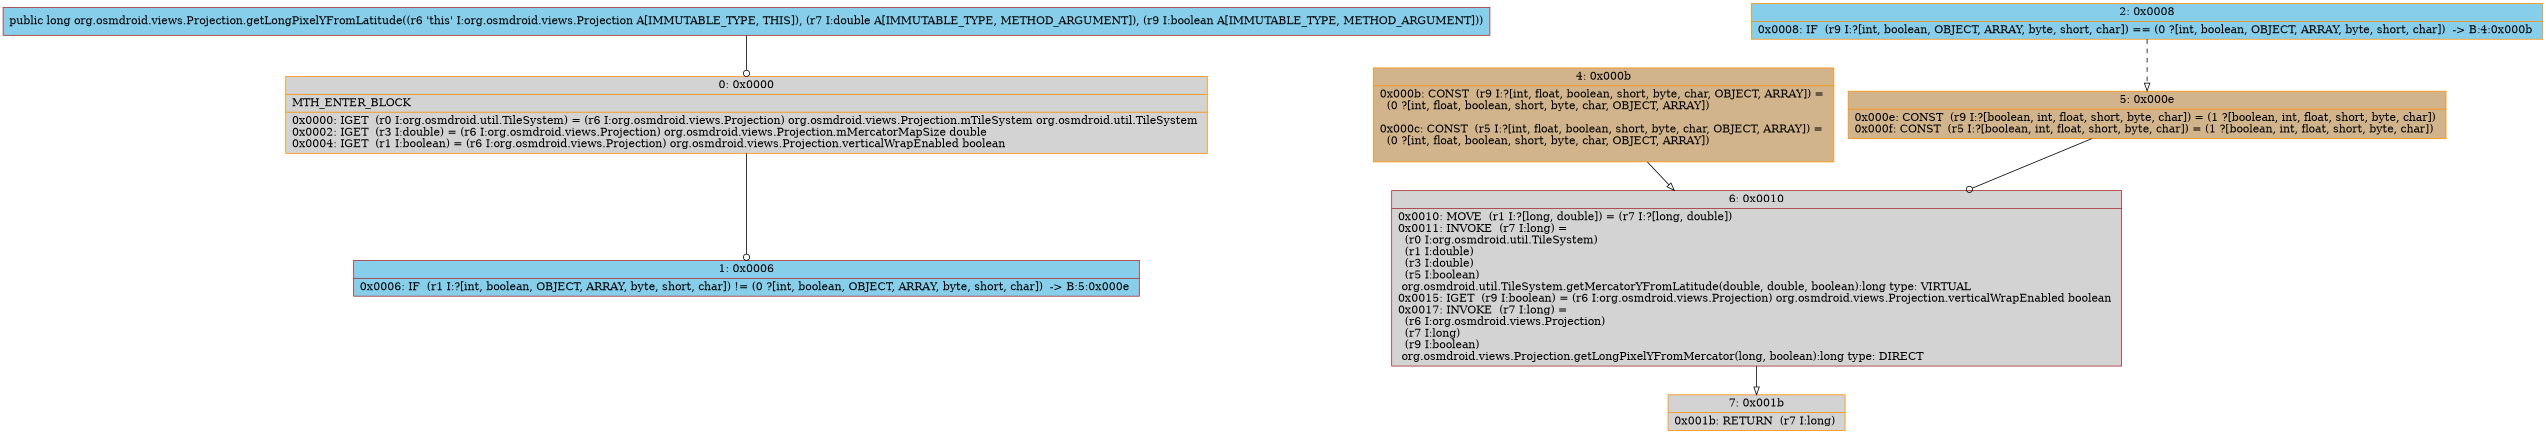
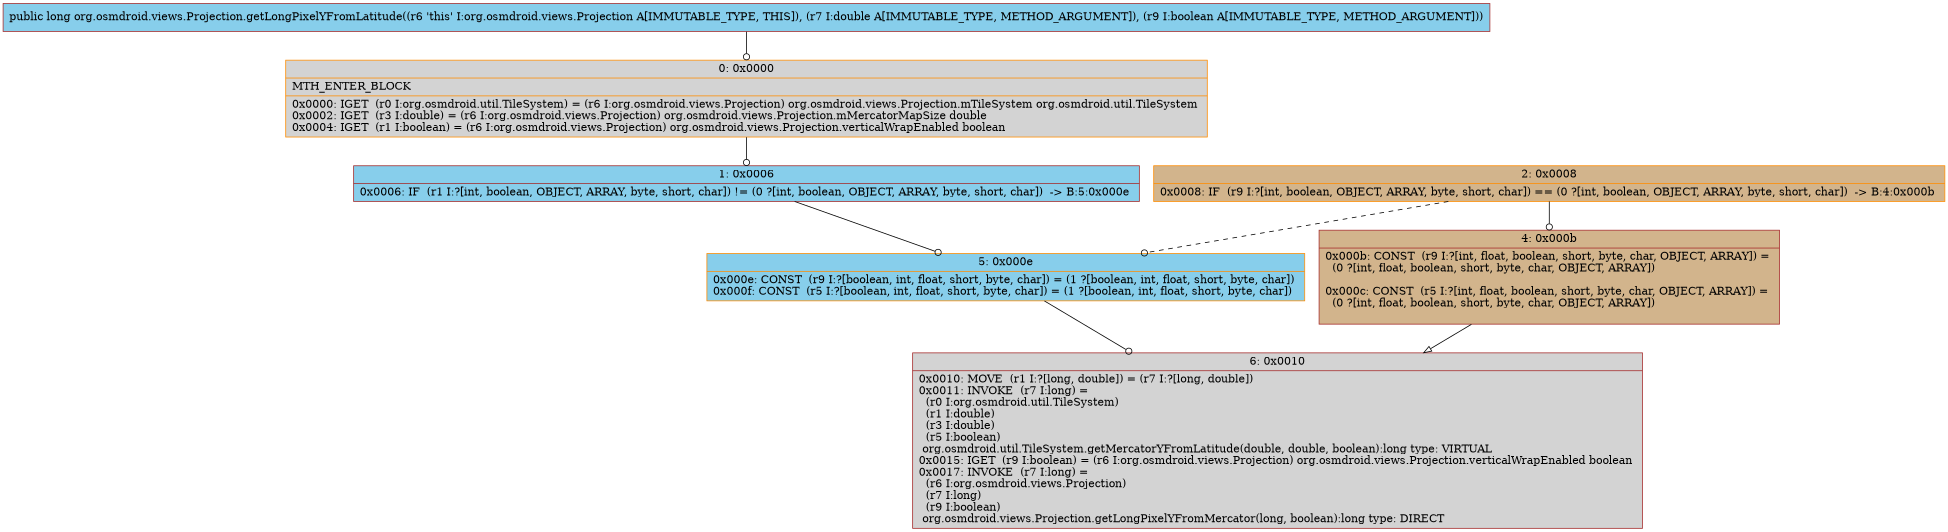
(2147, 21) -> (1549, 184)
(2147, 61) -> (1298, 227)
(1604, 115) -> (1549, 277)
(2147, 115) -> (1006, 277)
none -> (1549, 213)
none -> (865, 226)
(1757, 413) -> none
